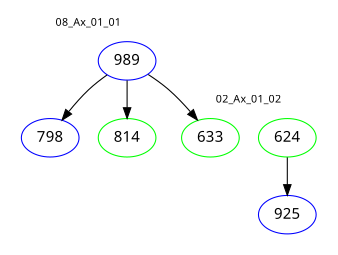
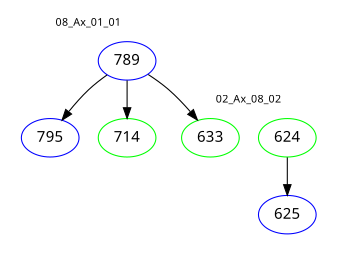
(127, 61) -> (127, 61)
(249, 100) -> (249, 100)
(50, 138) -> (50, 138)
(127, 138) -> (127, 138)
(287, 215) -> (287, 215)
